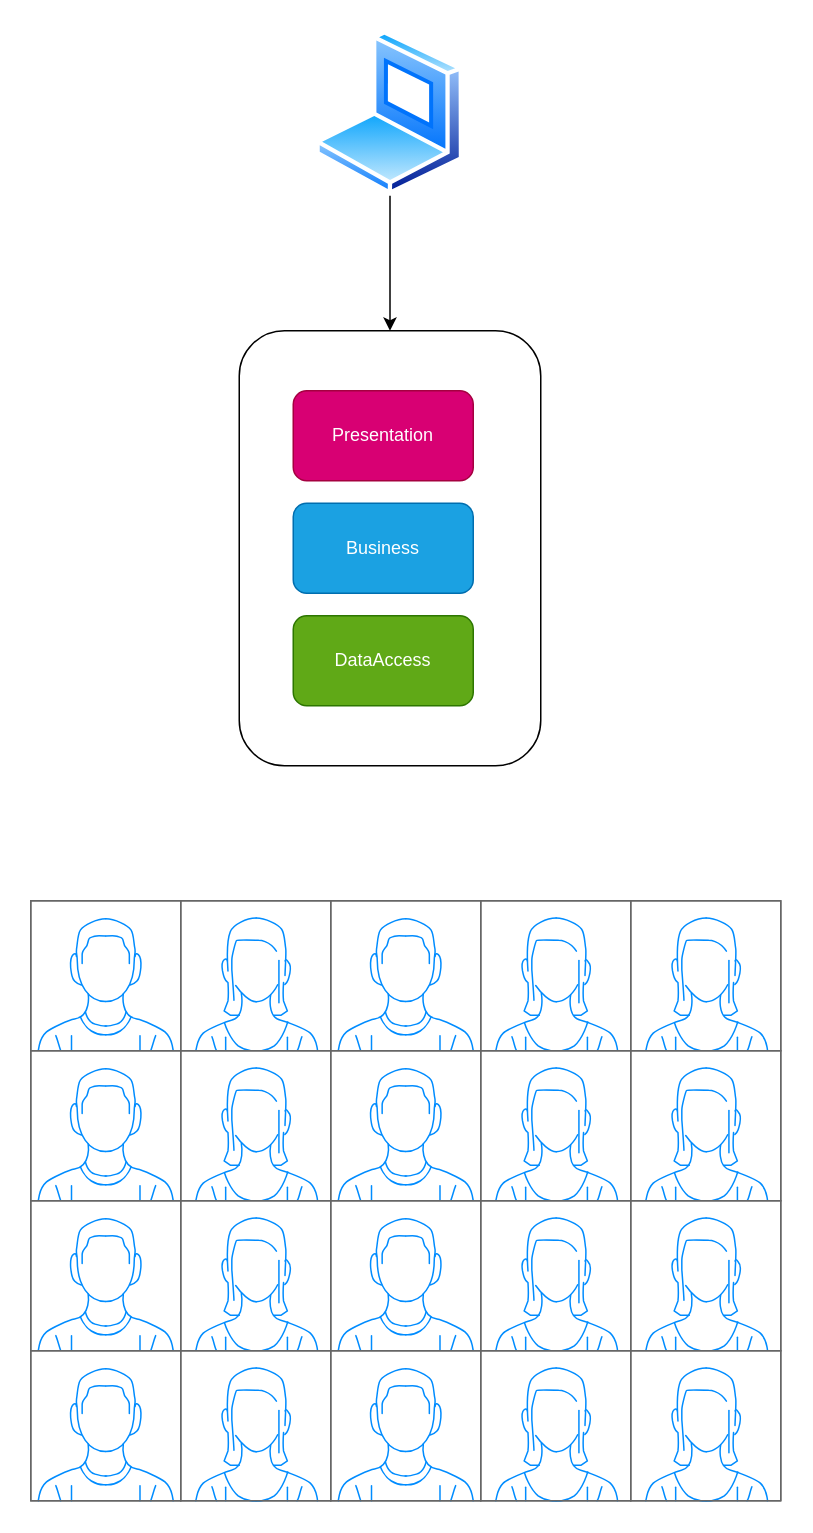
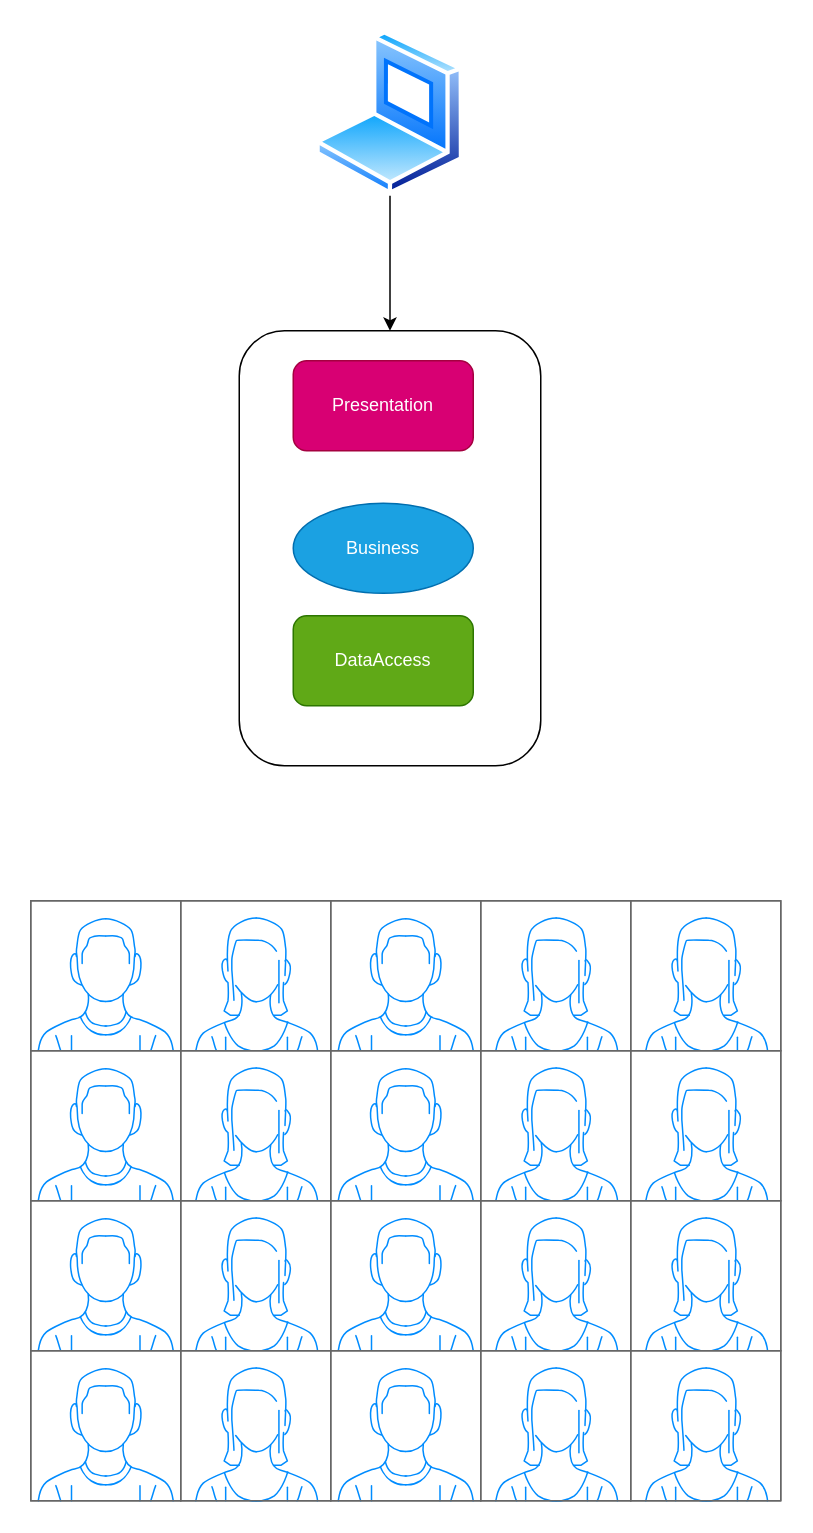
(383, 436) -> (383, 406)
(383, 548) -> (383, 548)
